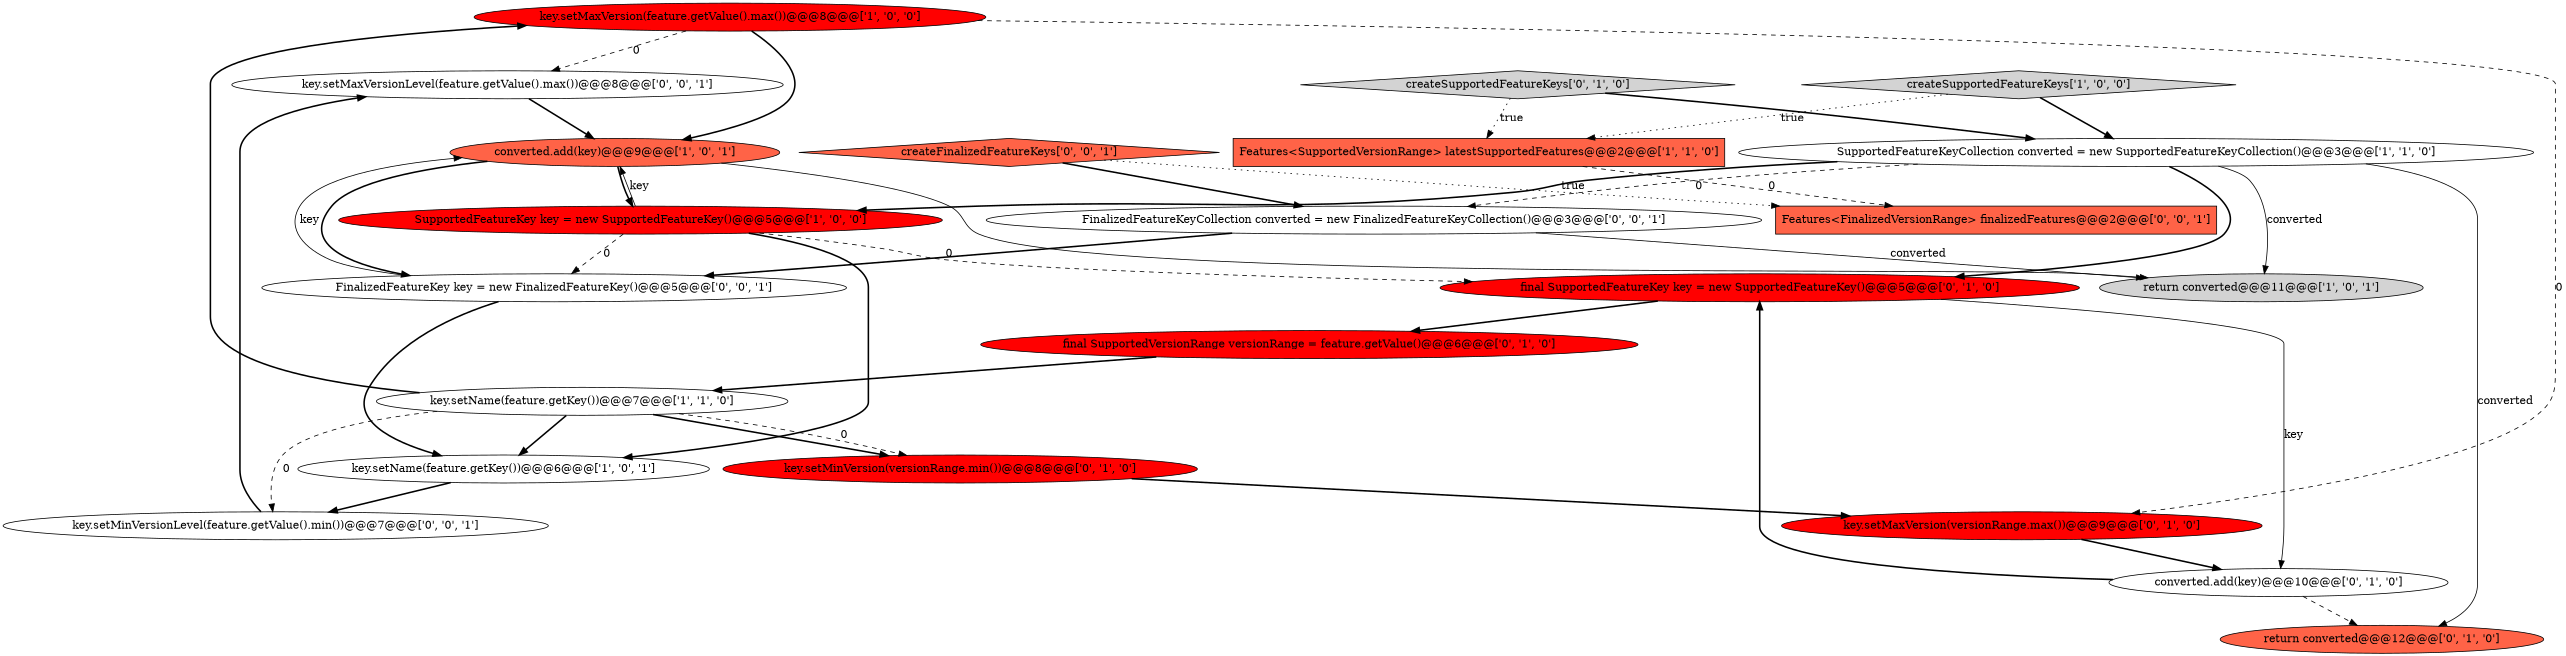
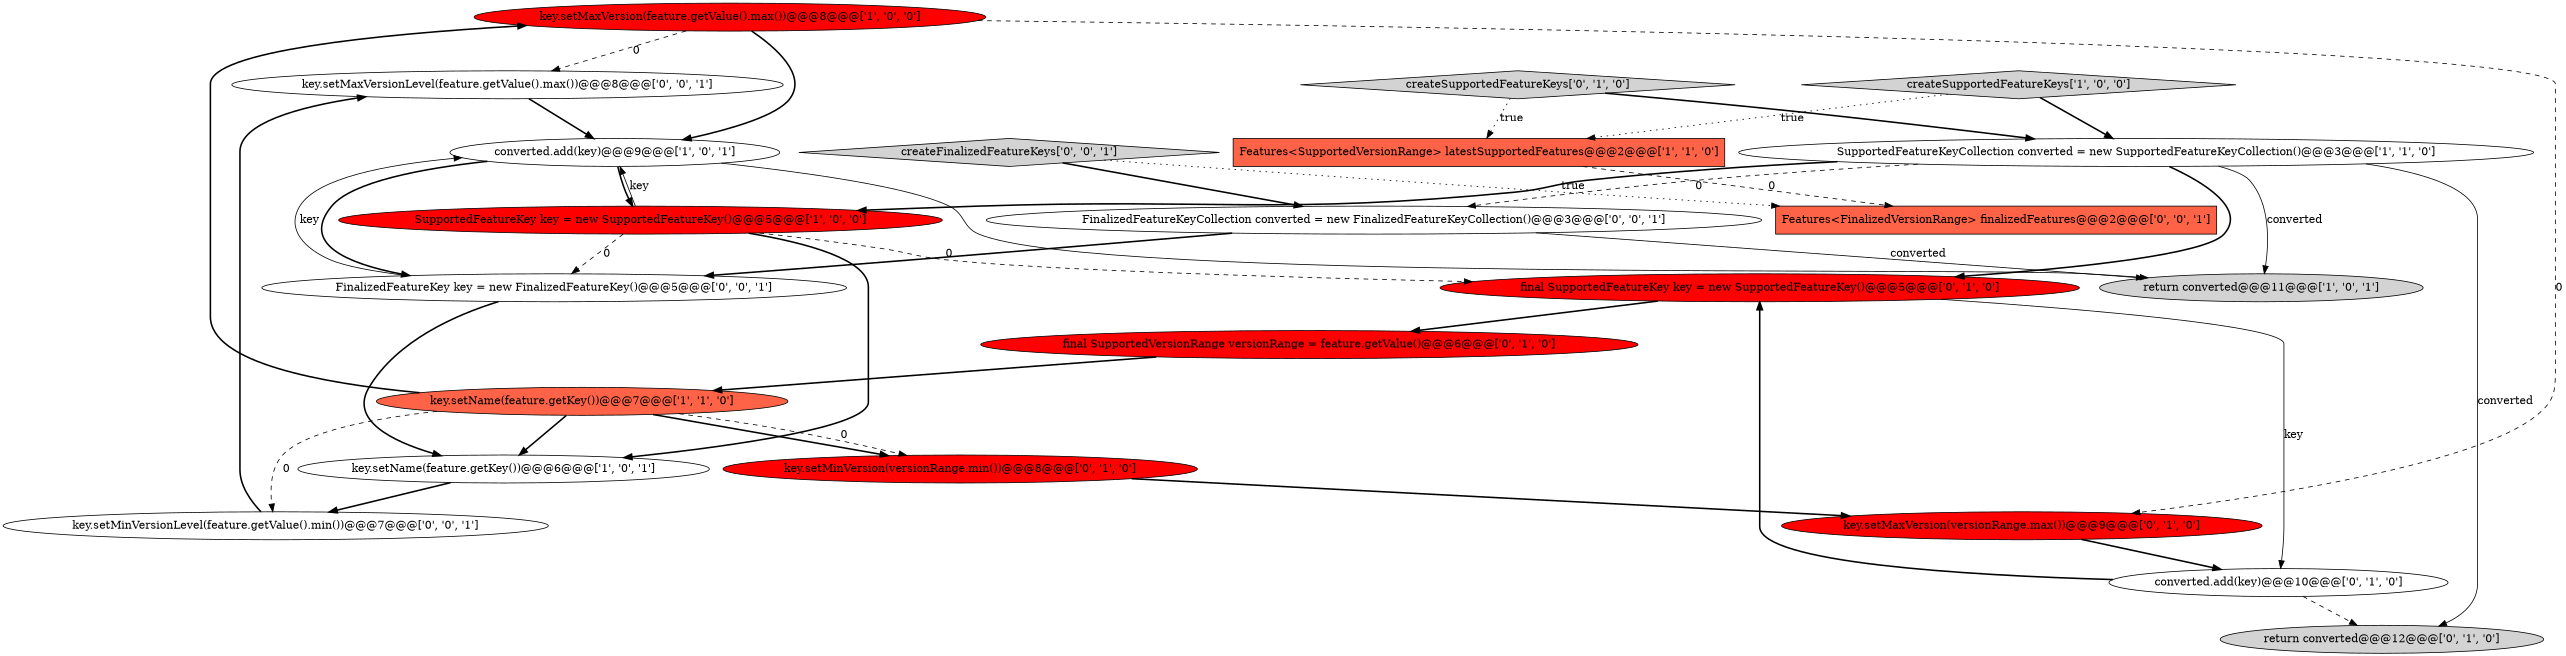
(615, 152) -> (615, 152)
(1009, 152) -> (1009, 152)
(582, 401) -> (582, 401)
(2382, 639) -> (2382, 639)
